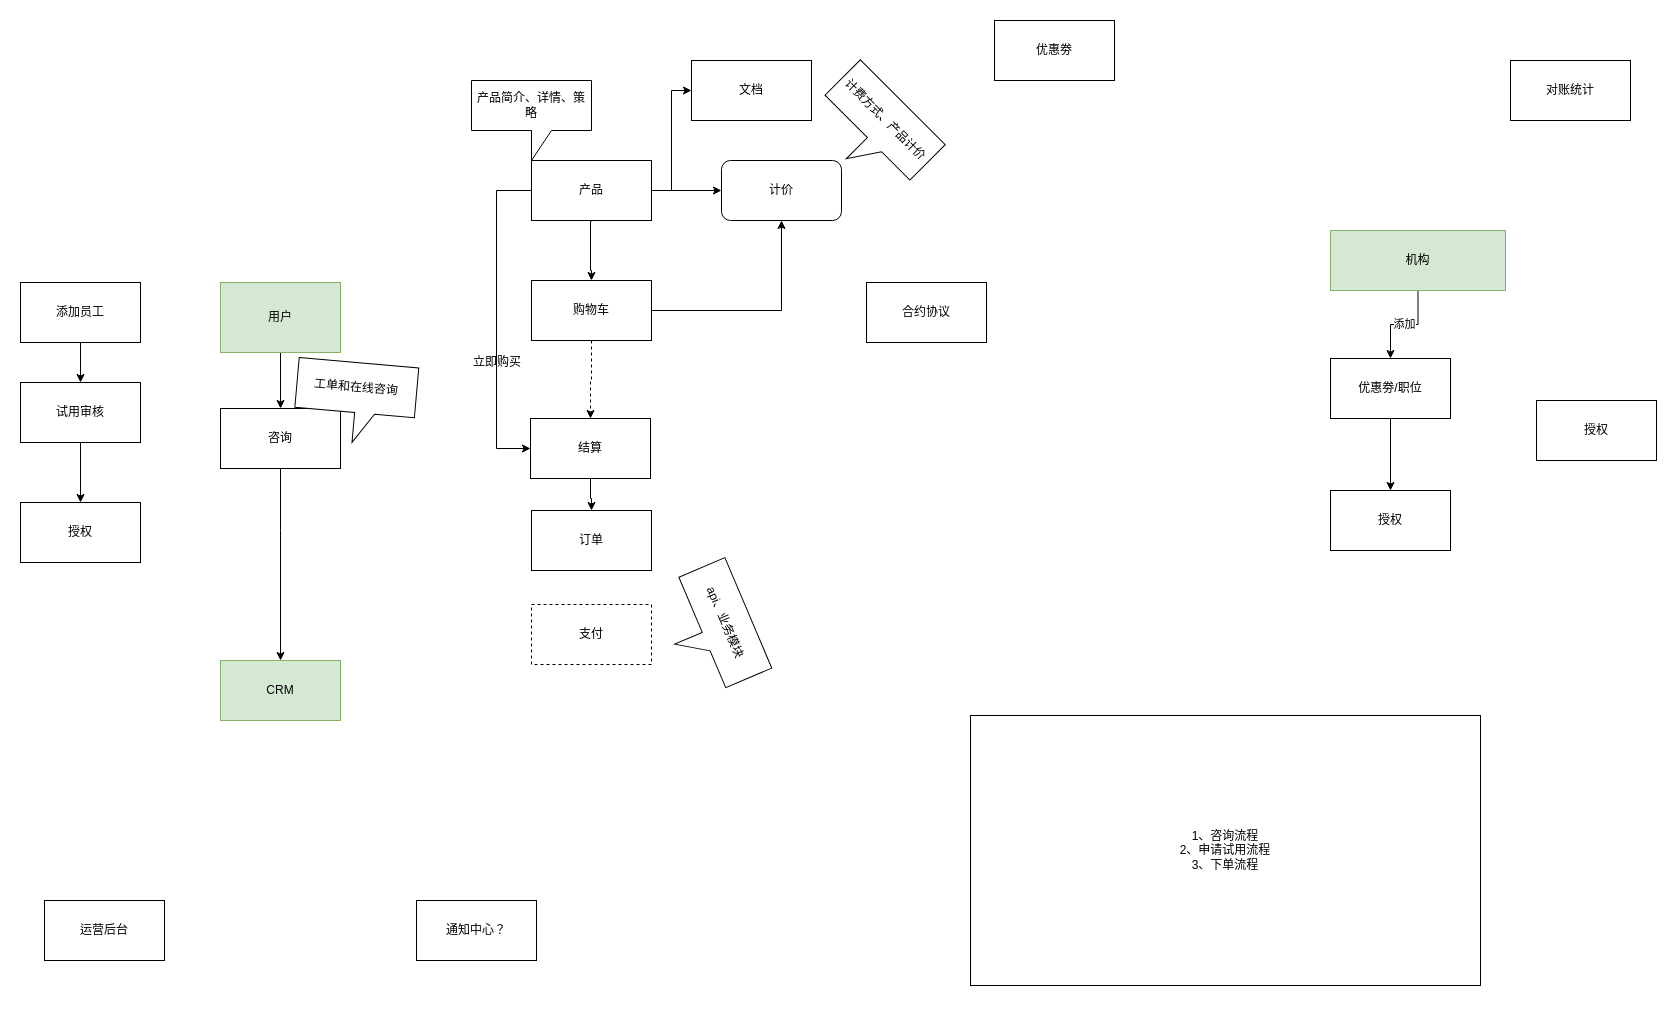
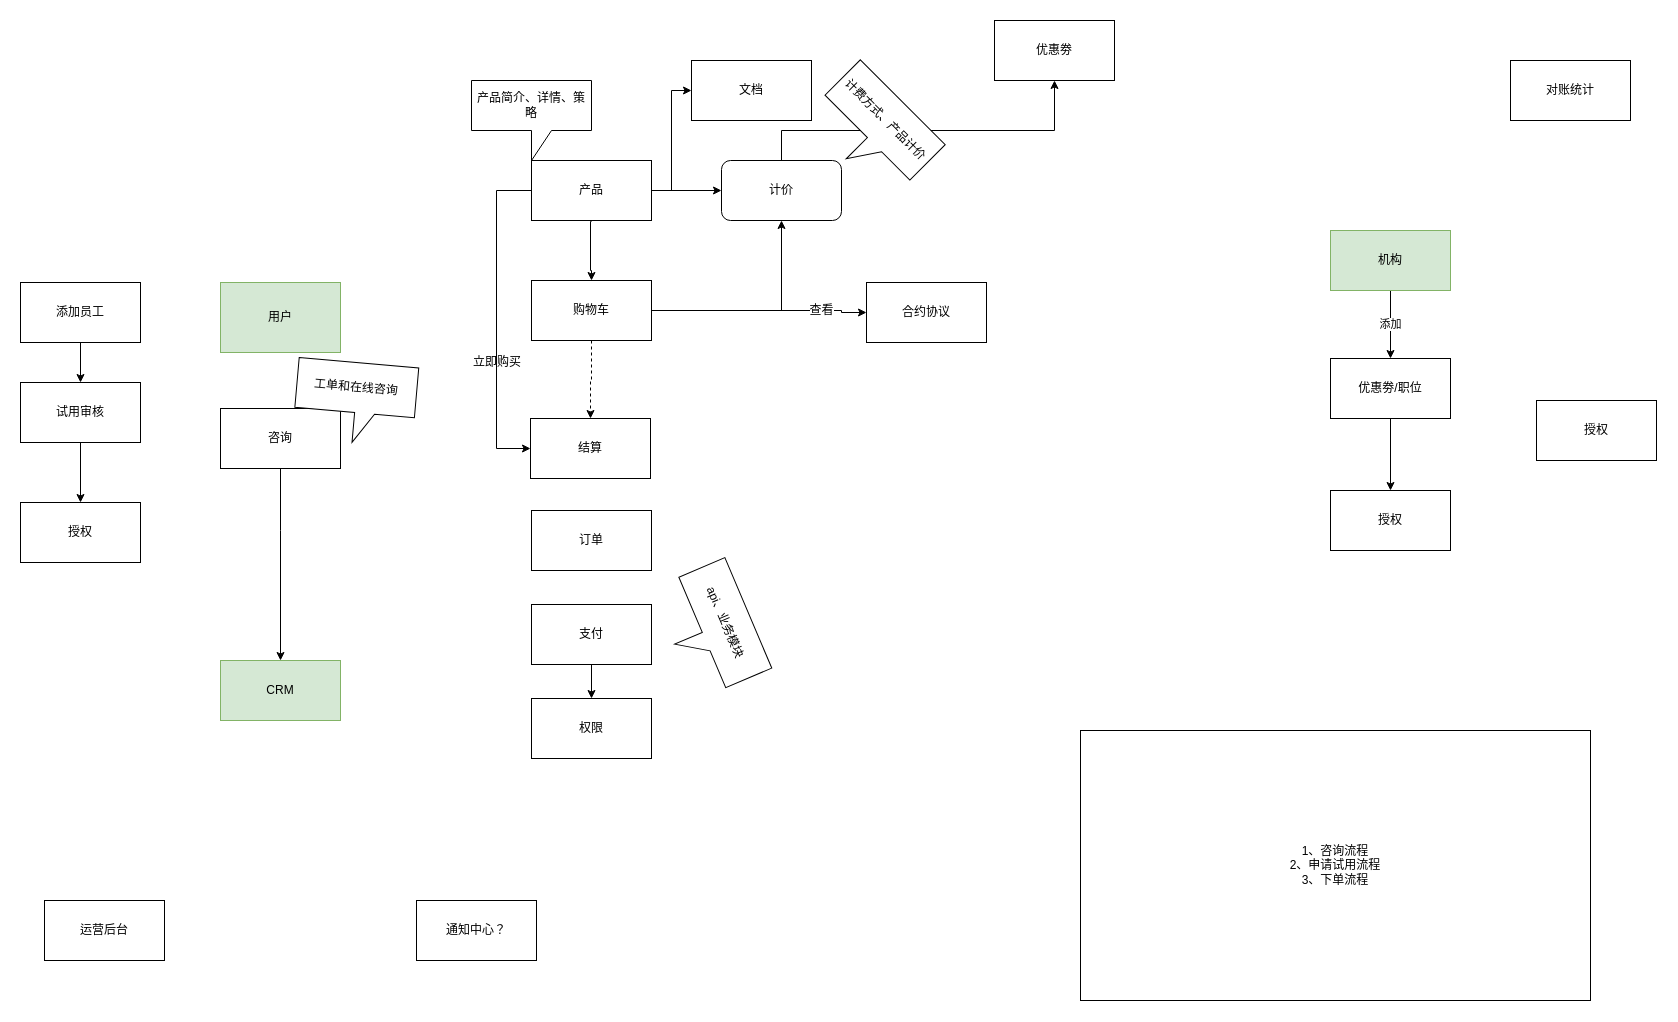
none -> (1014, 131)
(1418, 261) -> (1391, 261)
none -> (823, 311)
(281, 377) -> none
(591, 492) -> none
(592, 635) -> (592, 635)
none -> (592, 684)
none -> (592, 729)
(1226, 851) -> (1336, 866)
